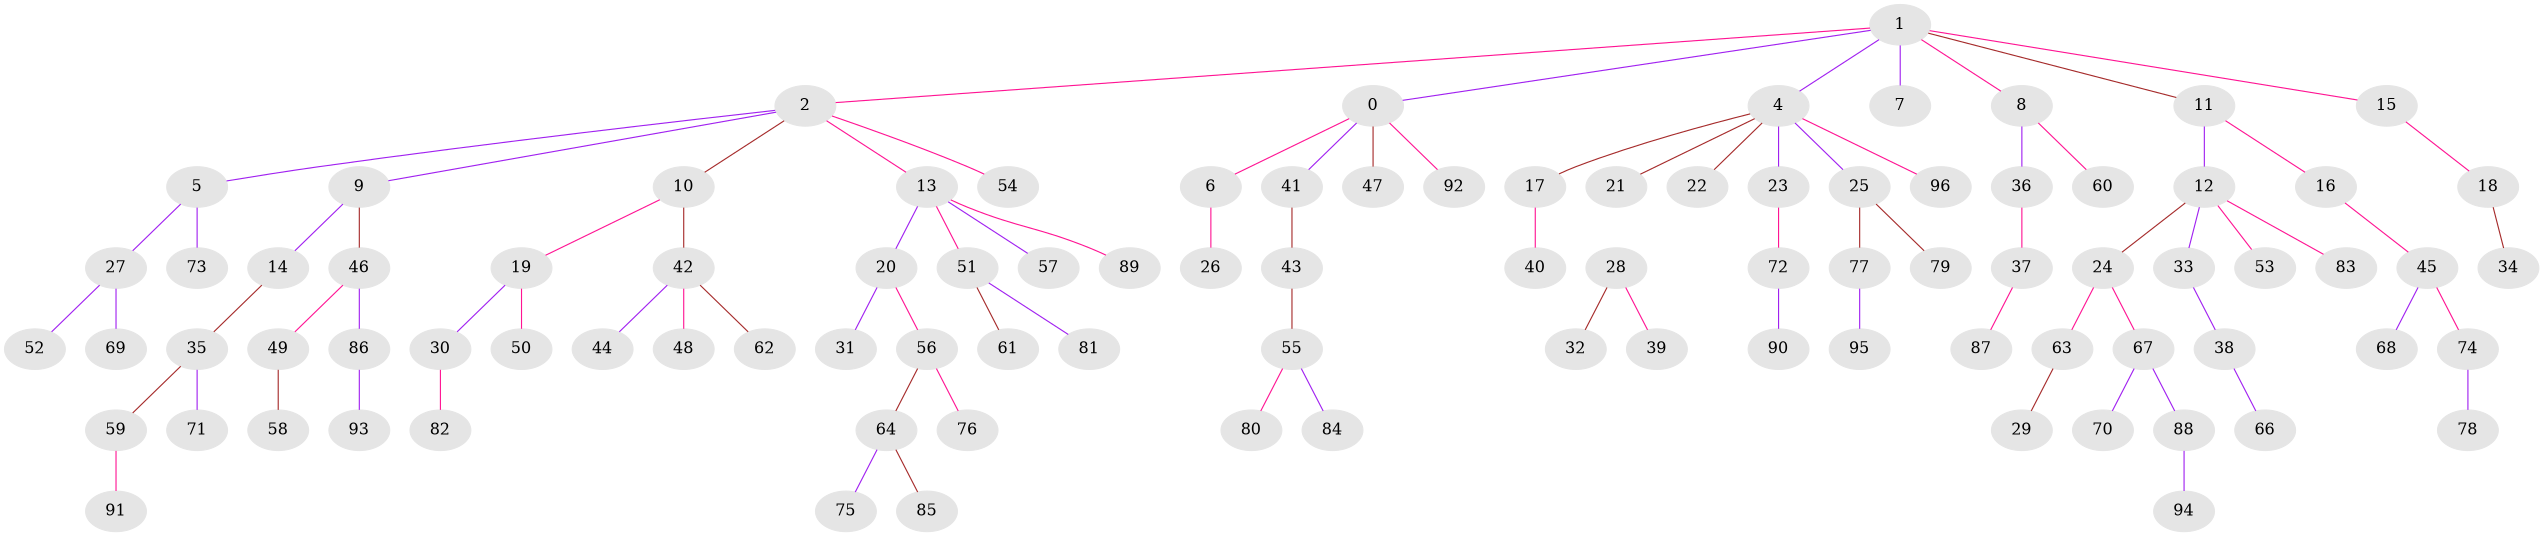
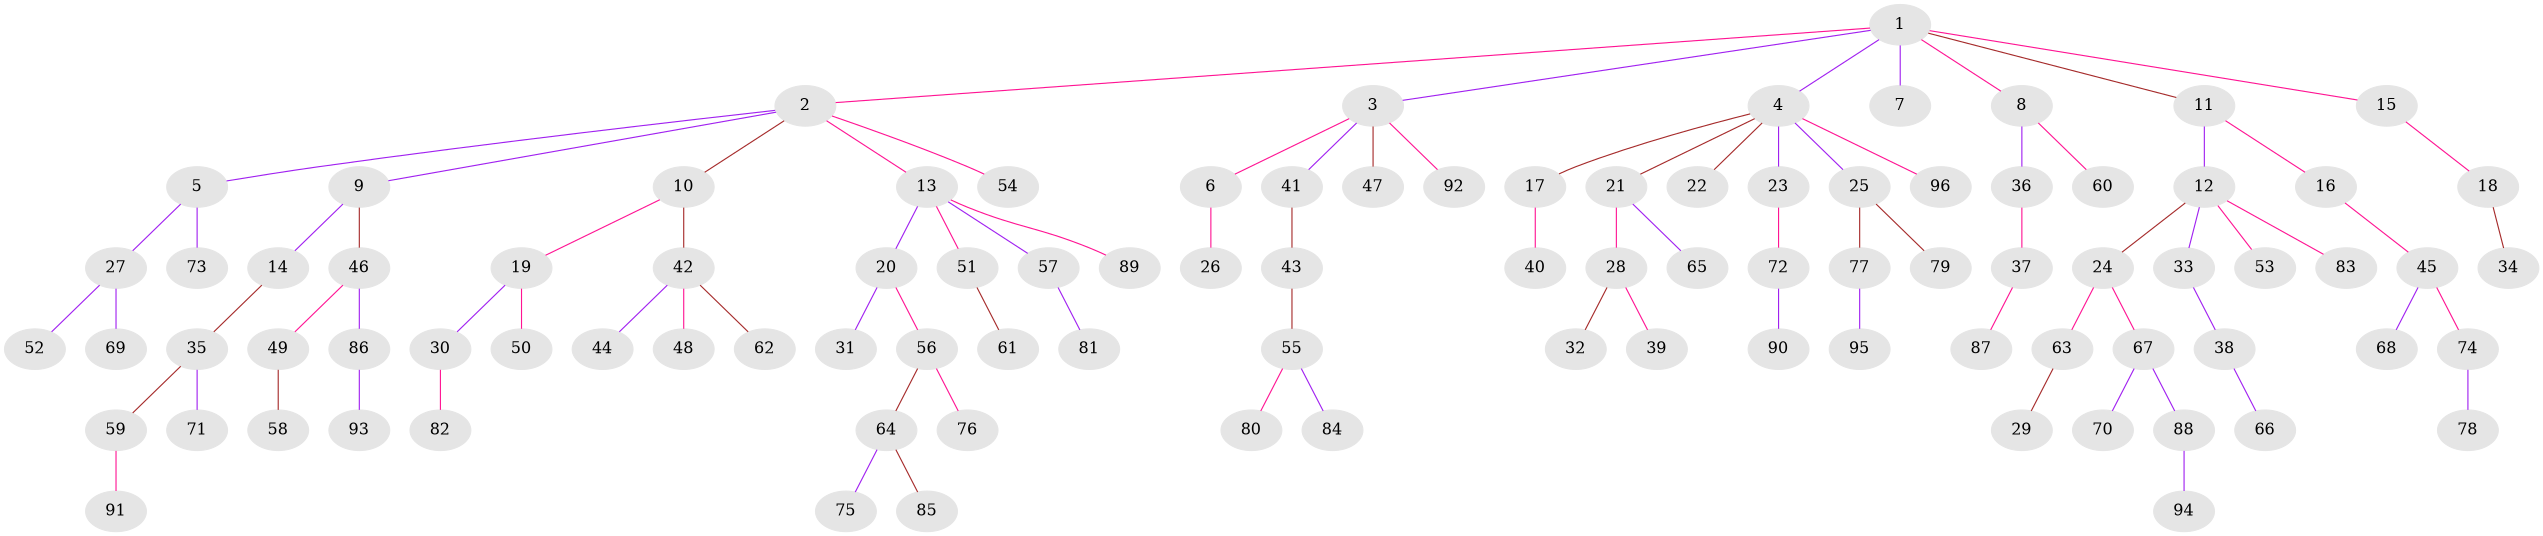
(1373, 106) -> (1373, 106)
none -> (1616, 228)
none -> (1697, 268)
(1029, 309) -> (1069, 309)
